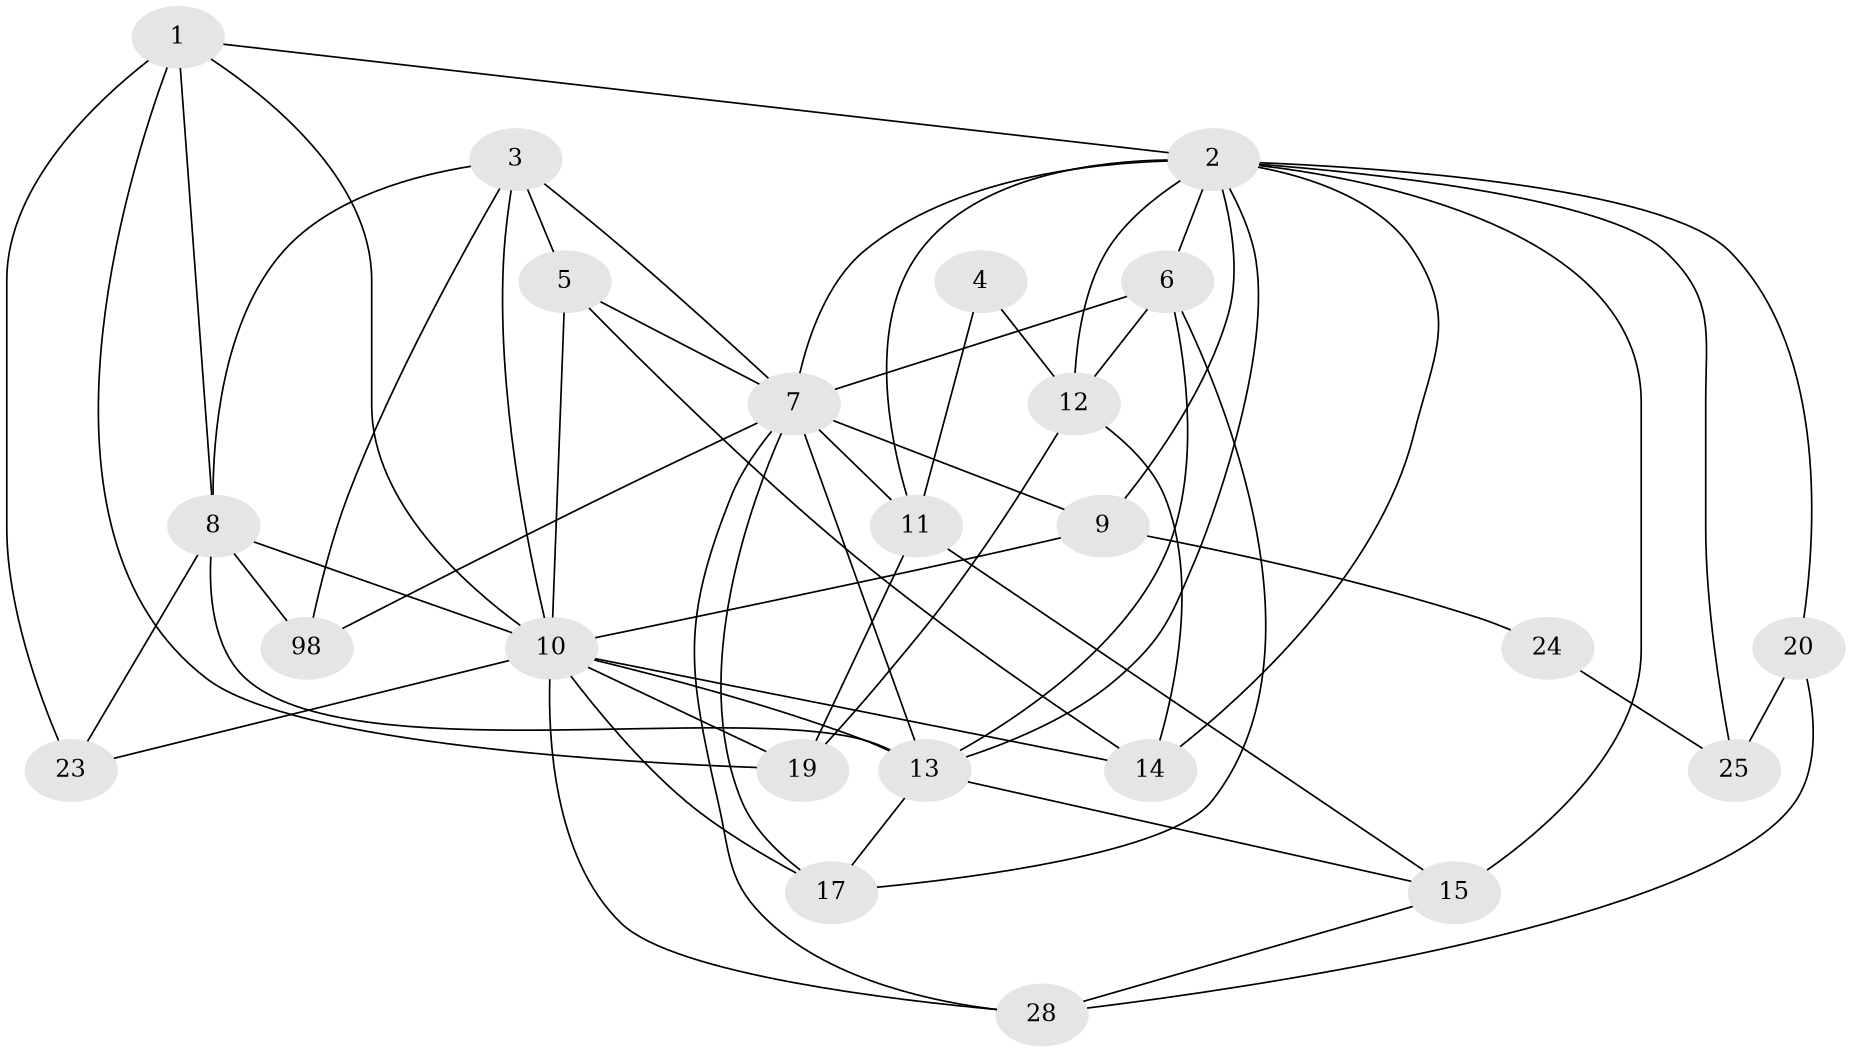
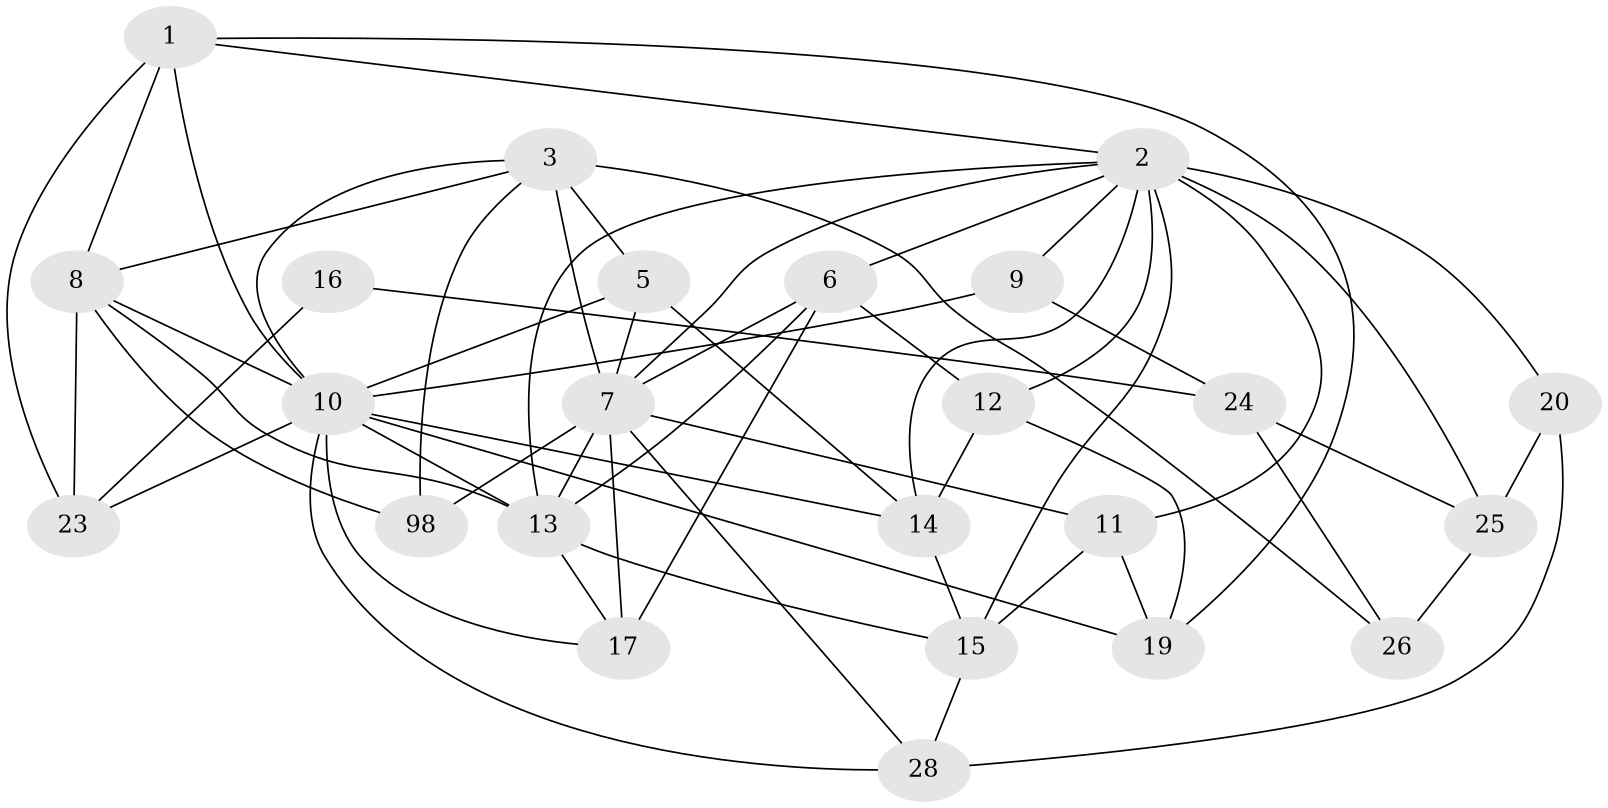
none -> (328, 282)
(981, 282) -> none
(949, 465) -> none
none -> (952, 598)
none -> (1398, 648)
